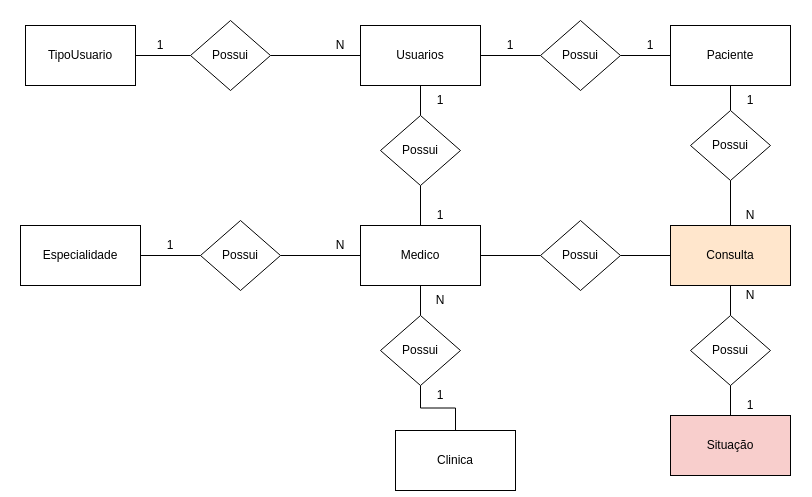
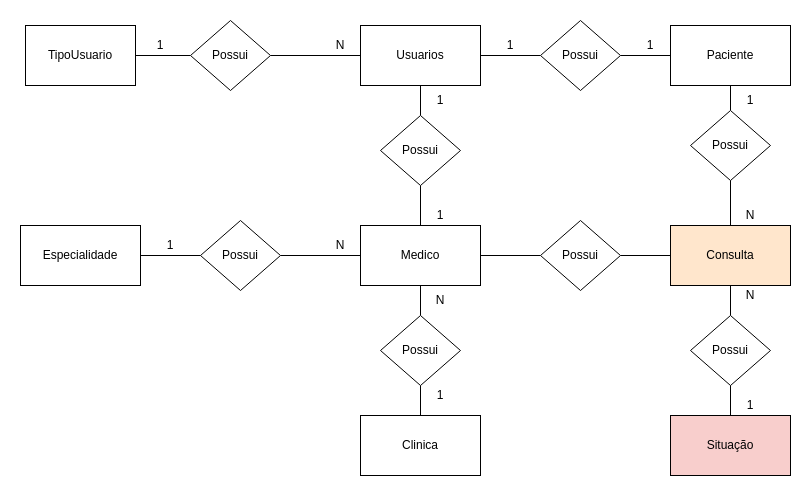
(456, 461) -> (421, 446)
